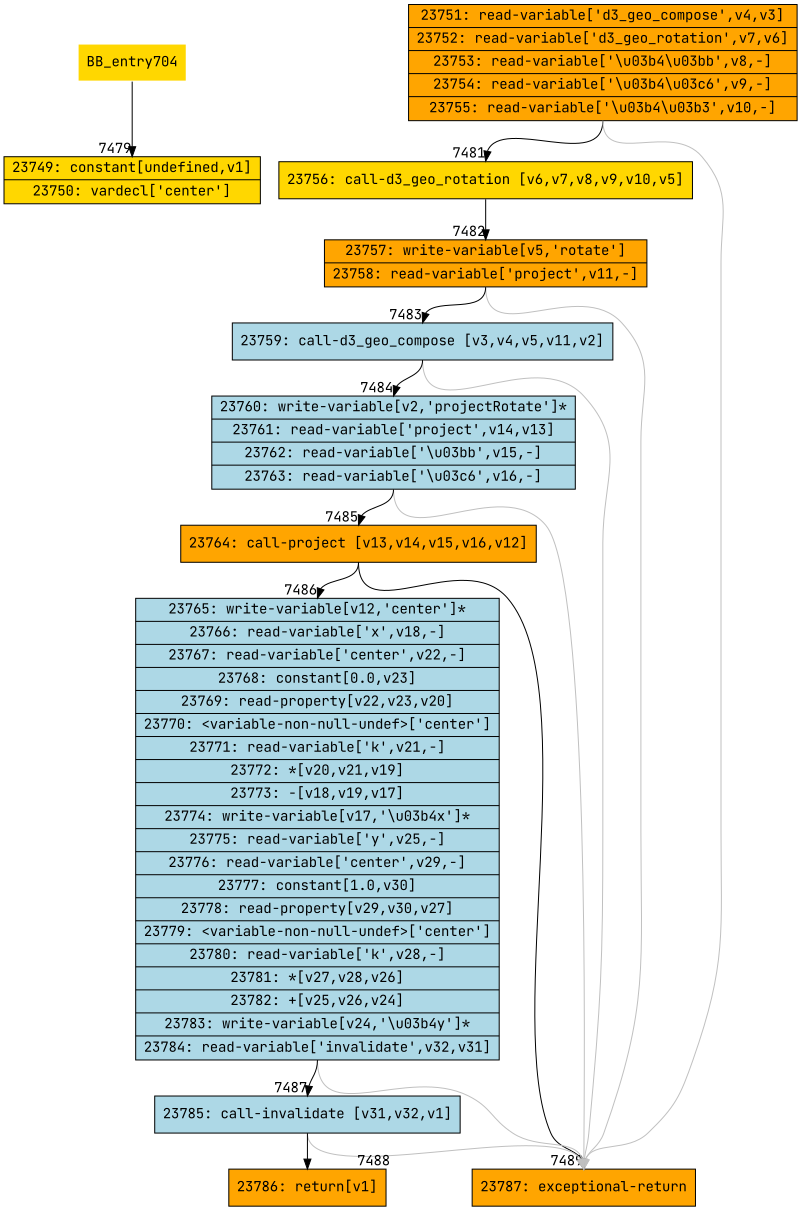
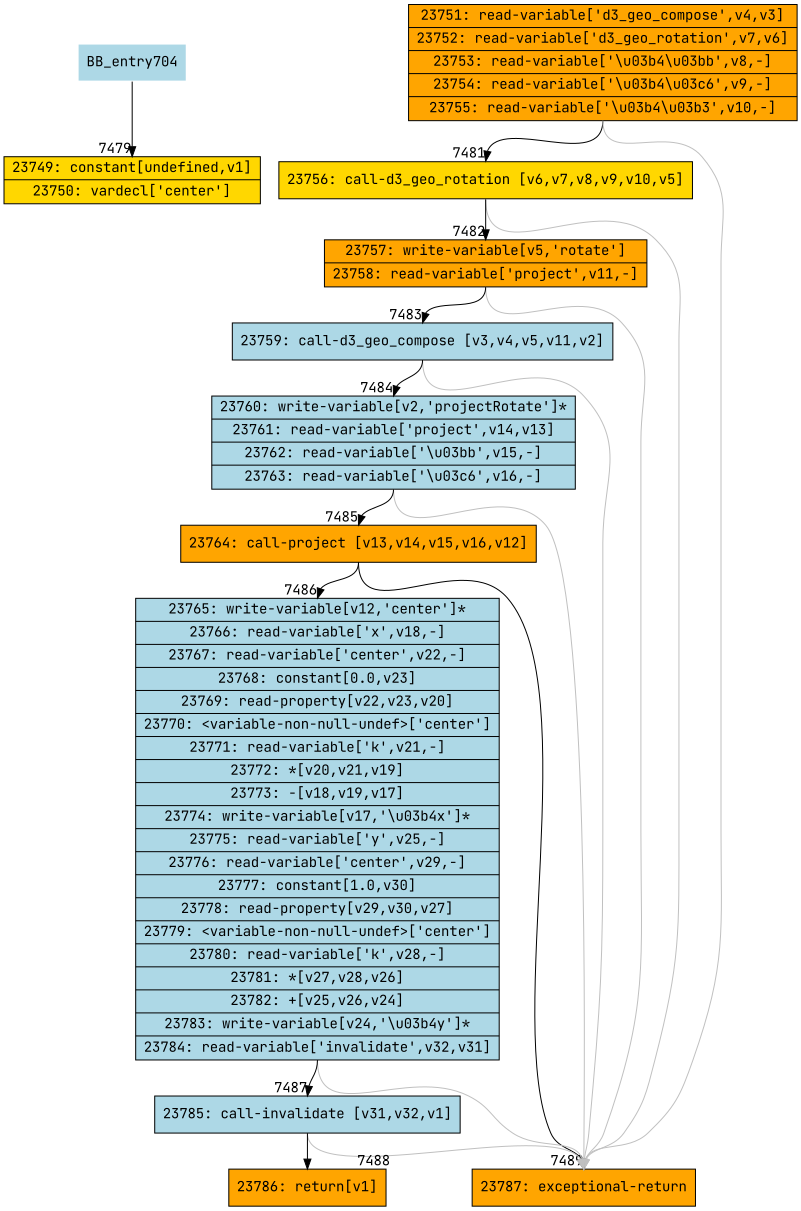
(132, 63) -> (132, 63)
none -> (679, 613)
